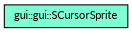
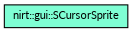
(66, 16) -> (66, 16)
